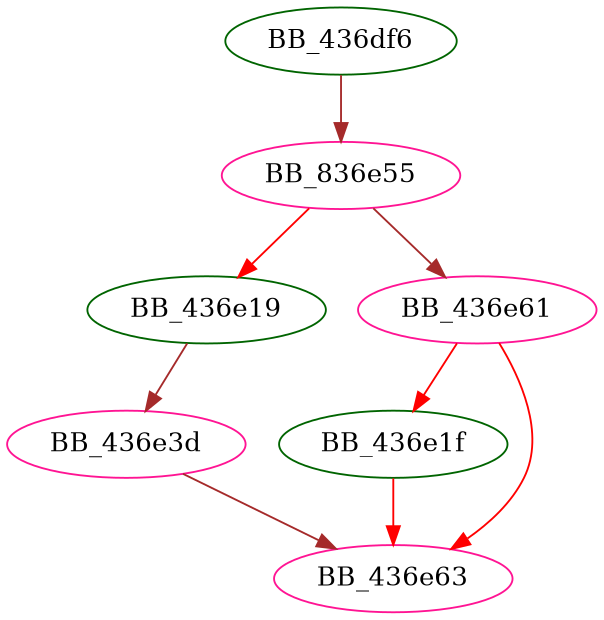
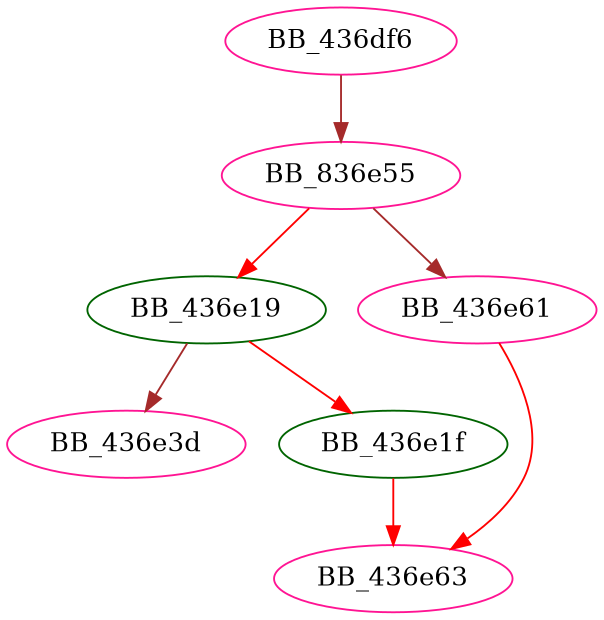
(341, 41) -> (341, 41)
(440, 369) -> (292, 372)
(251, 507) -> none
